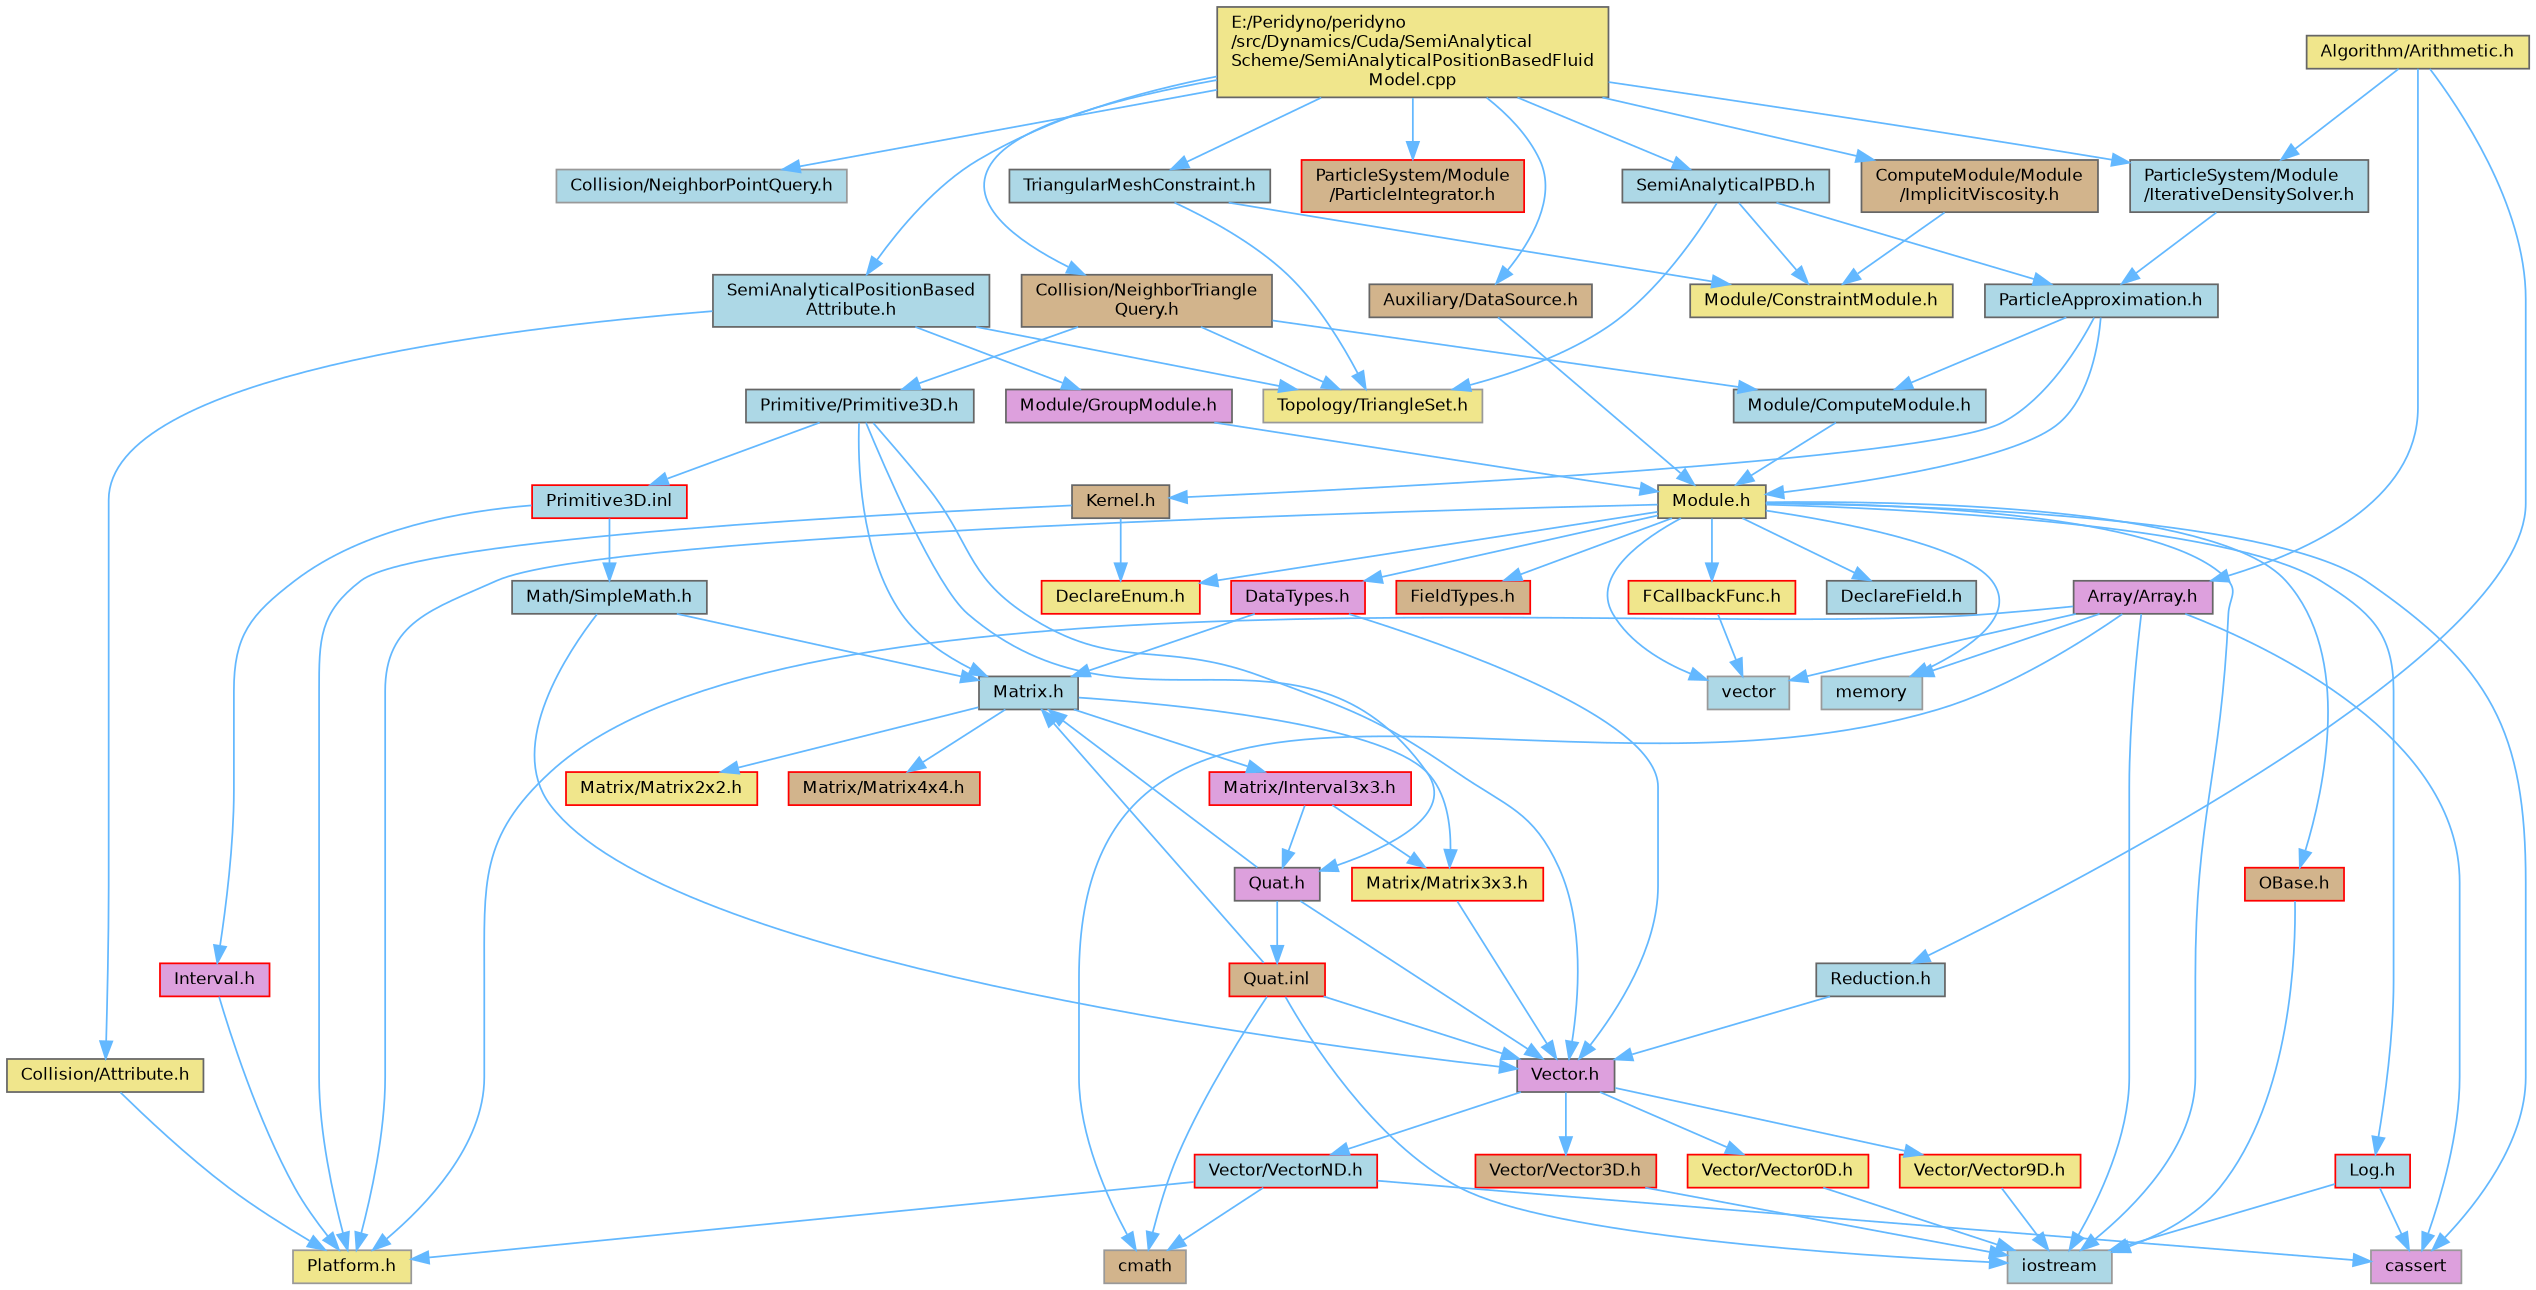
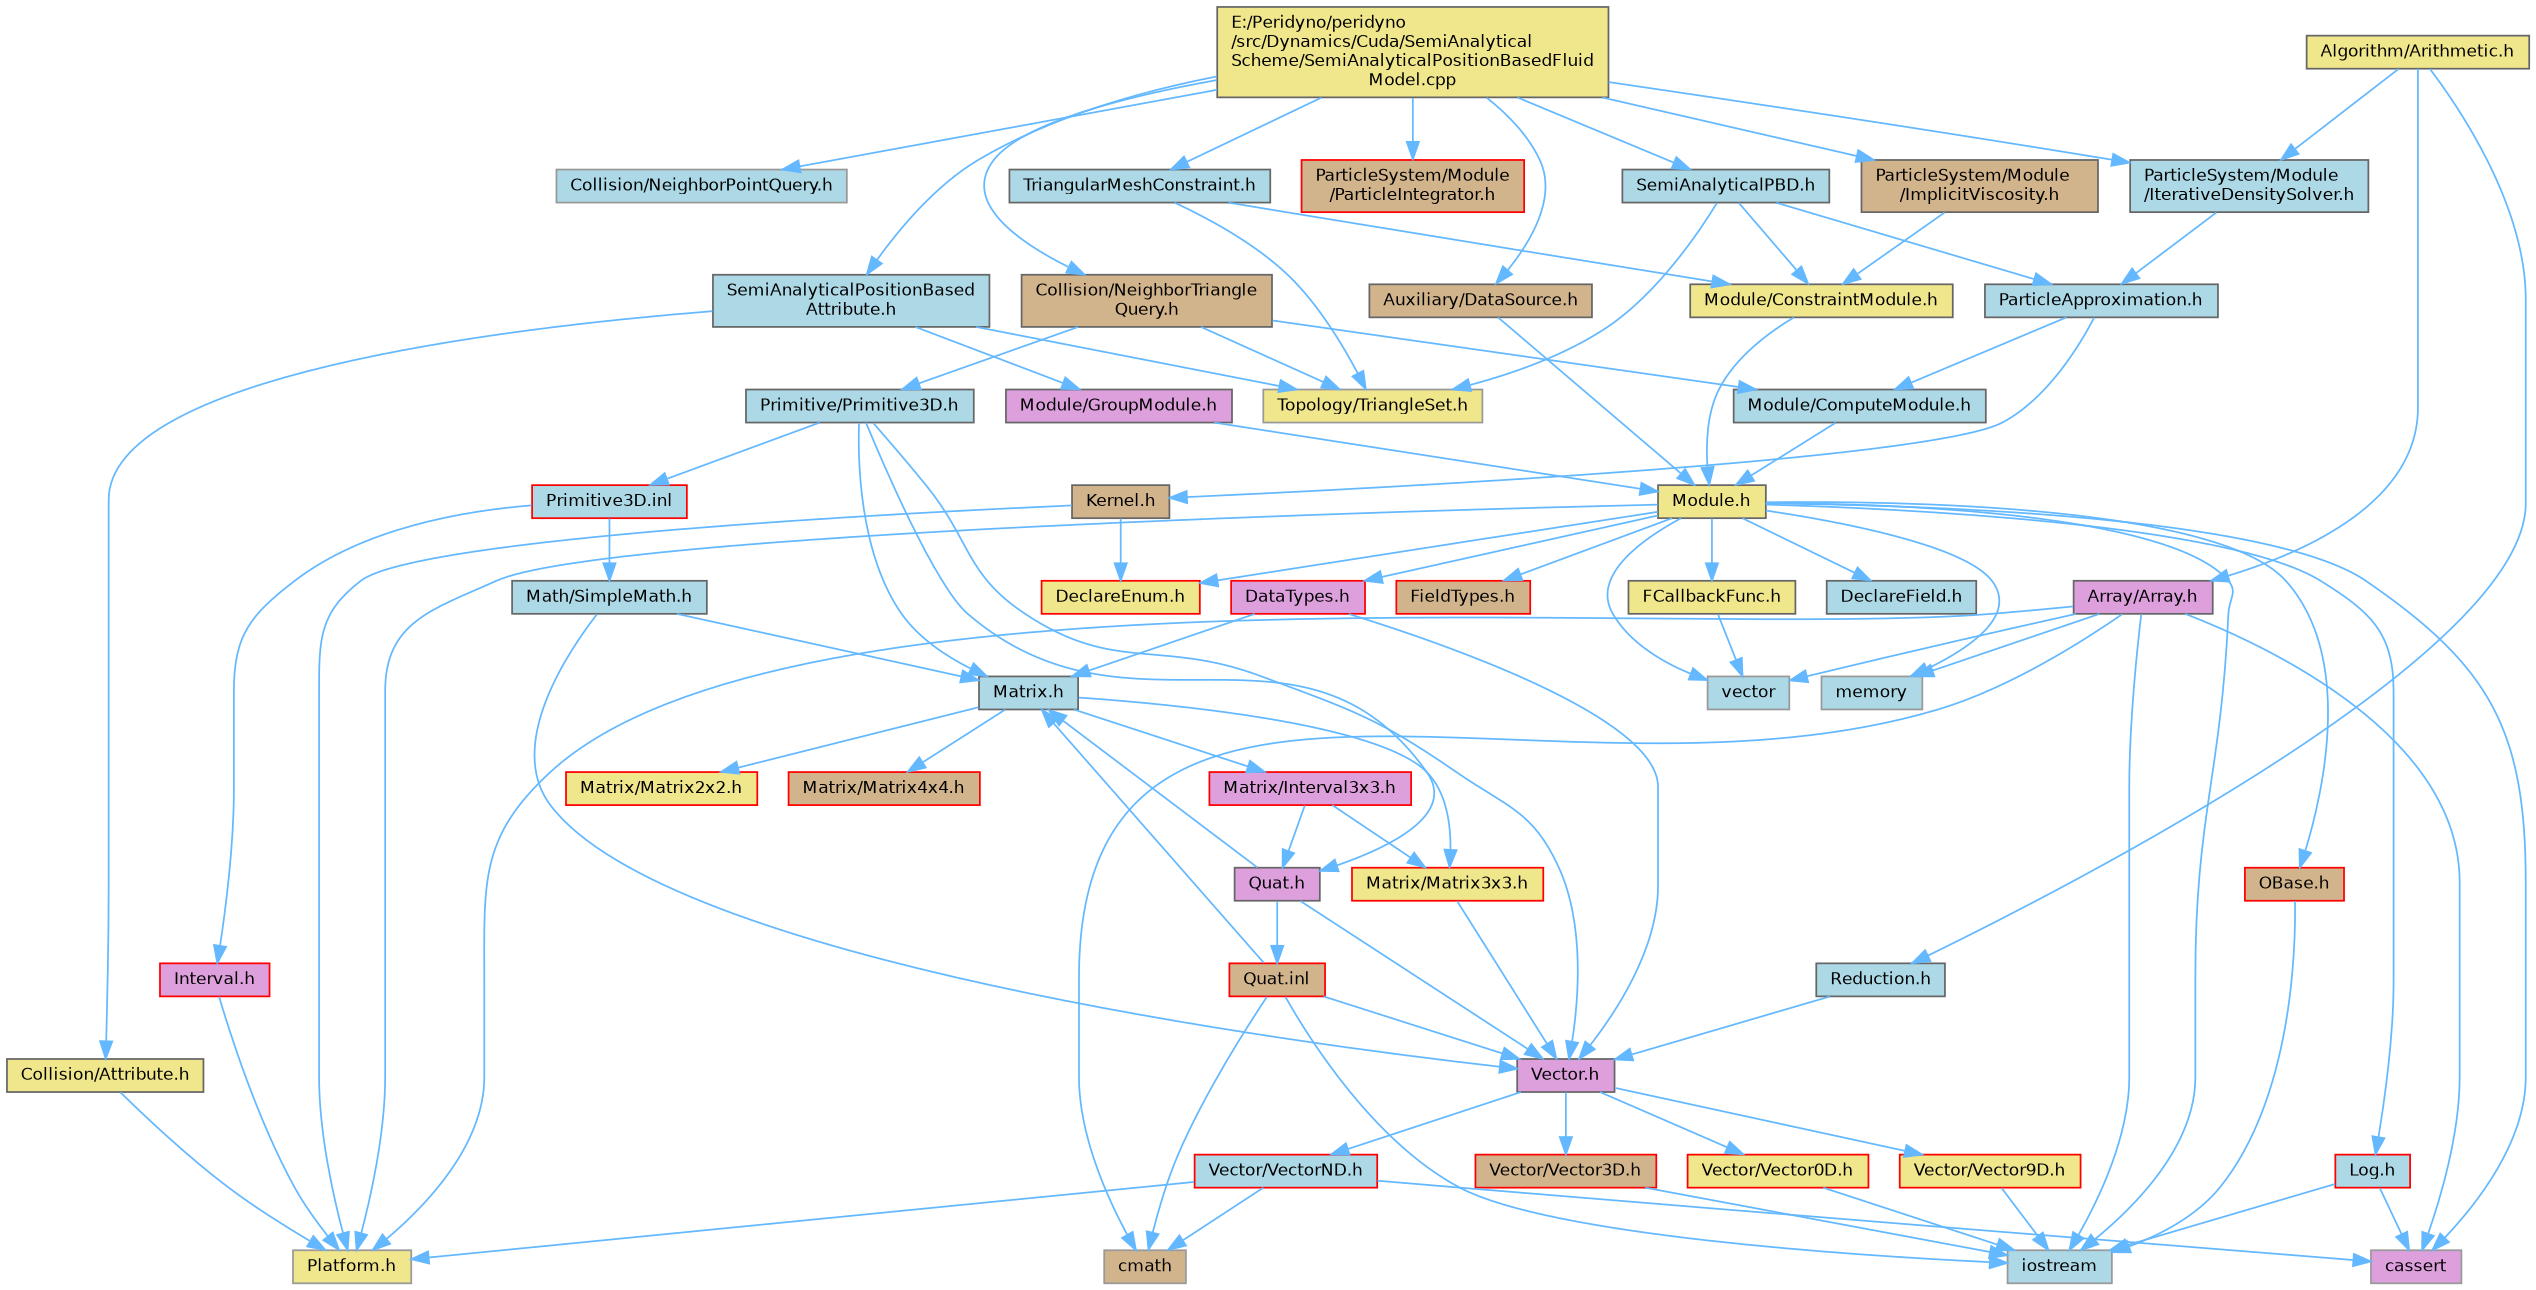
(1980, 186) -> (1980, 186)
(1981, 456) -> (1728, 374)
(1712, 597) -> (1712, 597)
